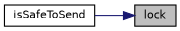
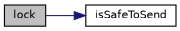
(109, 16) -> (60, 16)
